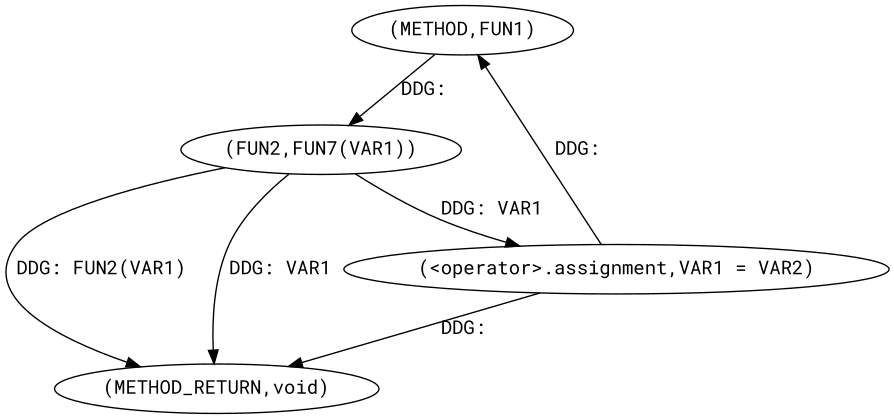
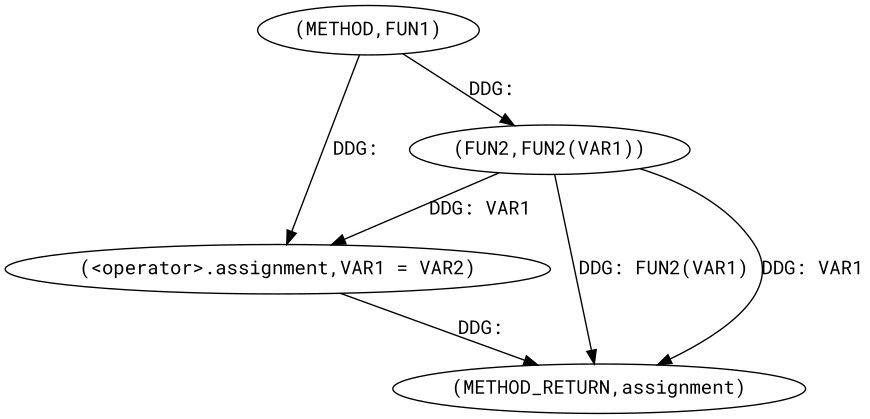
(321, 150) -> (550, 150)
(543, 156) -> (326, 143)
(217, 389) -> (599, 389)
